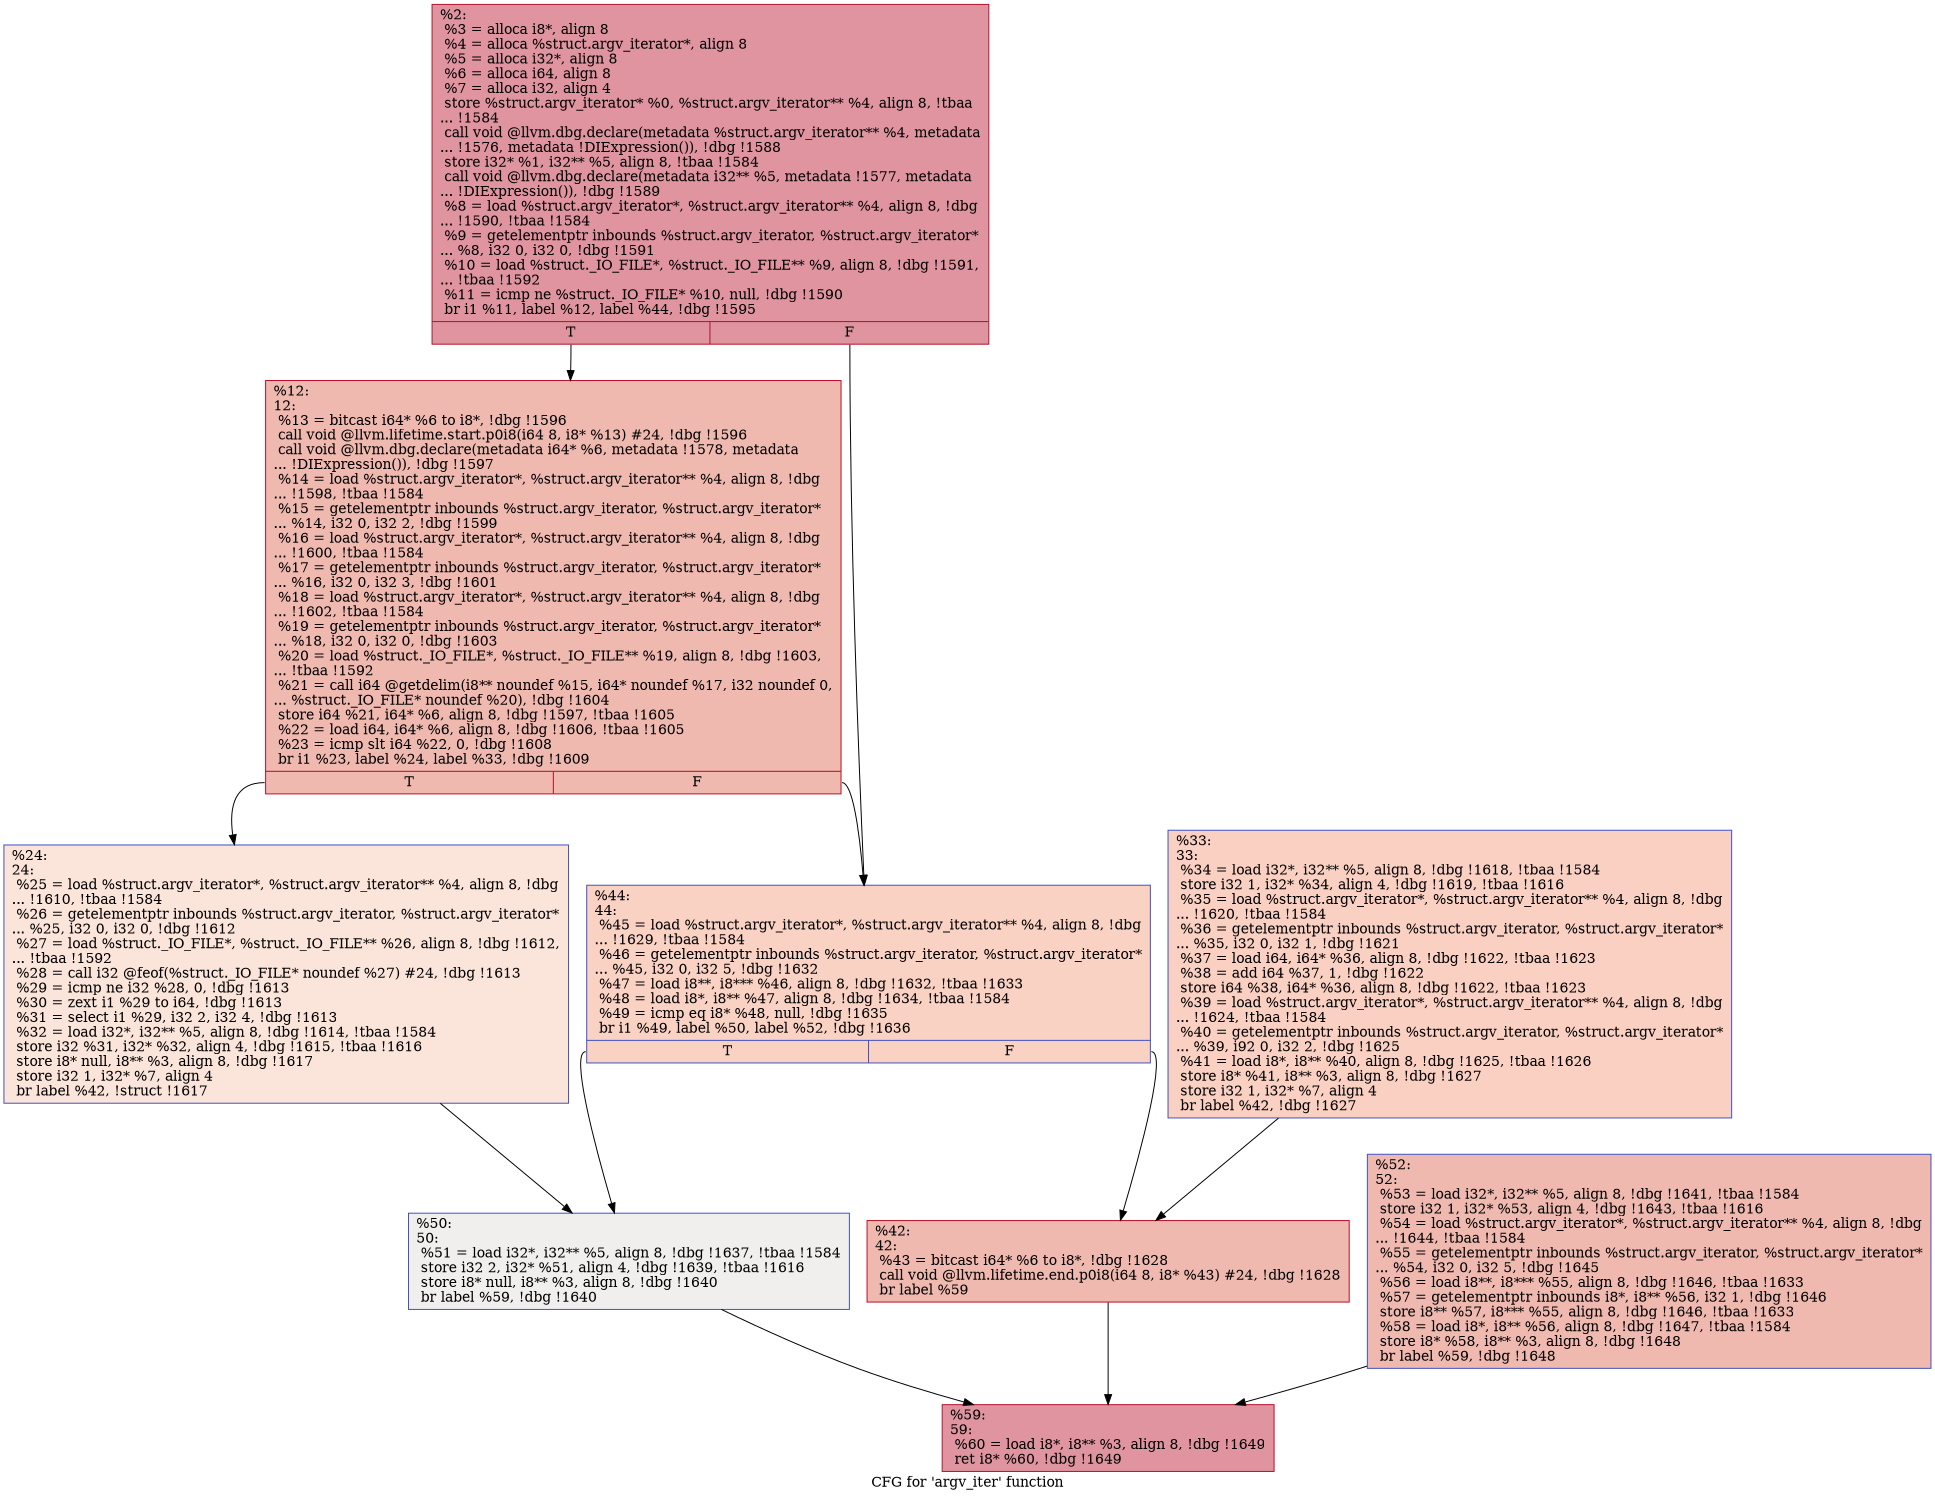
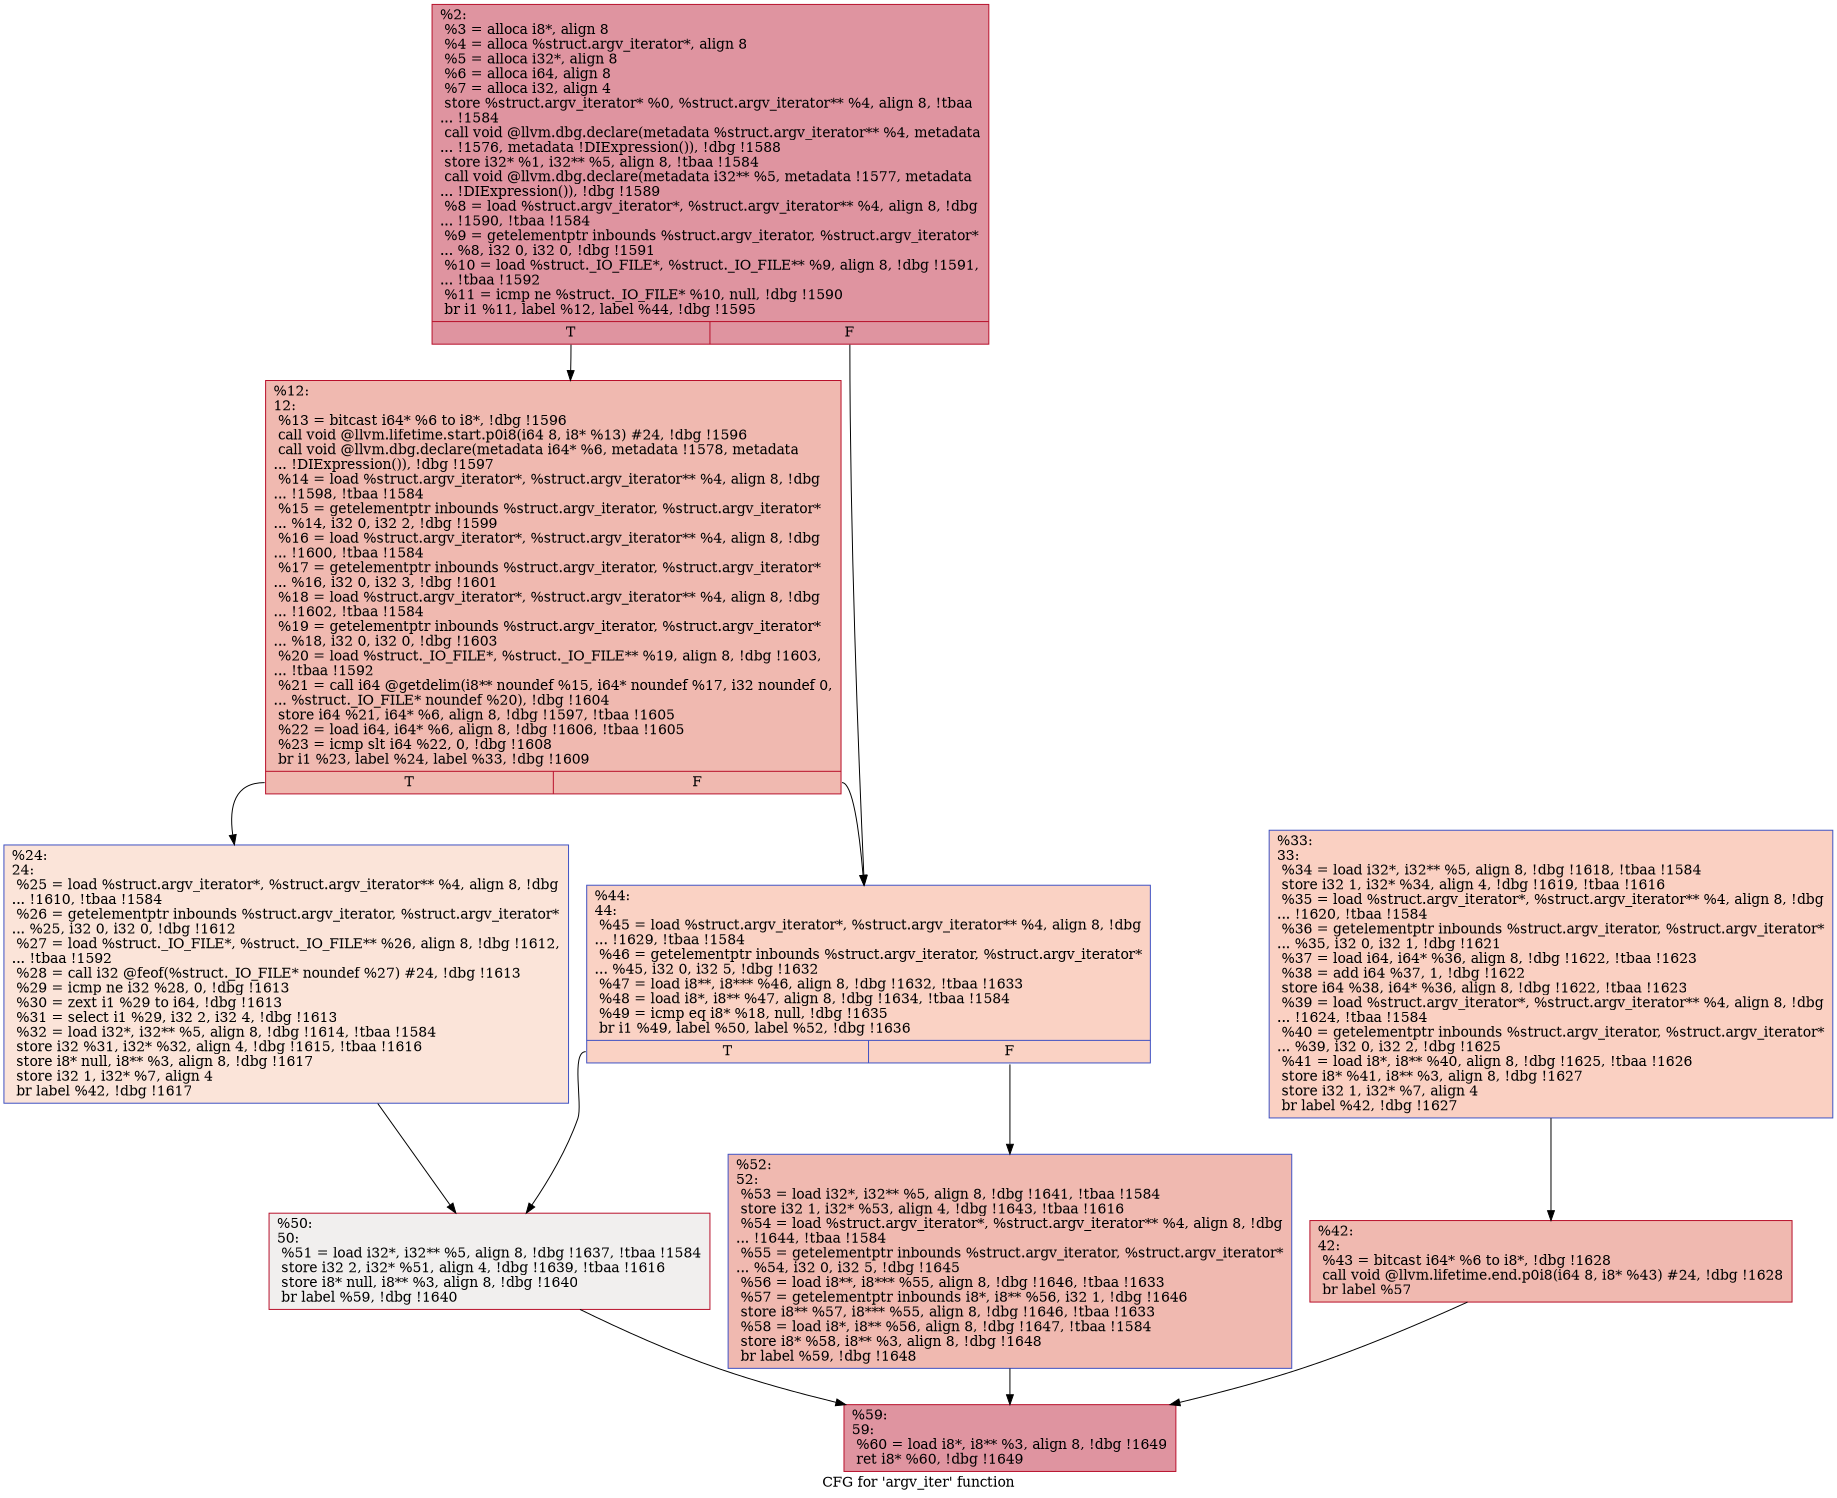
(741, 1014) -> (741, 1014)
(1288, 1047) -> (1389, 1047)
(110, 1091) -> (102, 1091)
(1145, 1131) -> (1010, 1104)
(629, 1261) -> (489, 1261)
(922, 1290) -> (1365, 1290)
